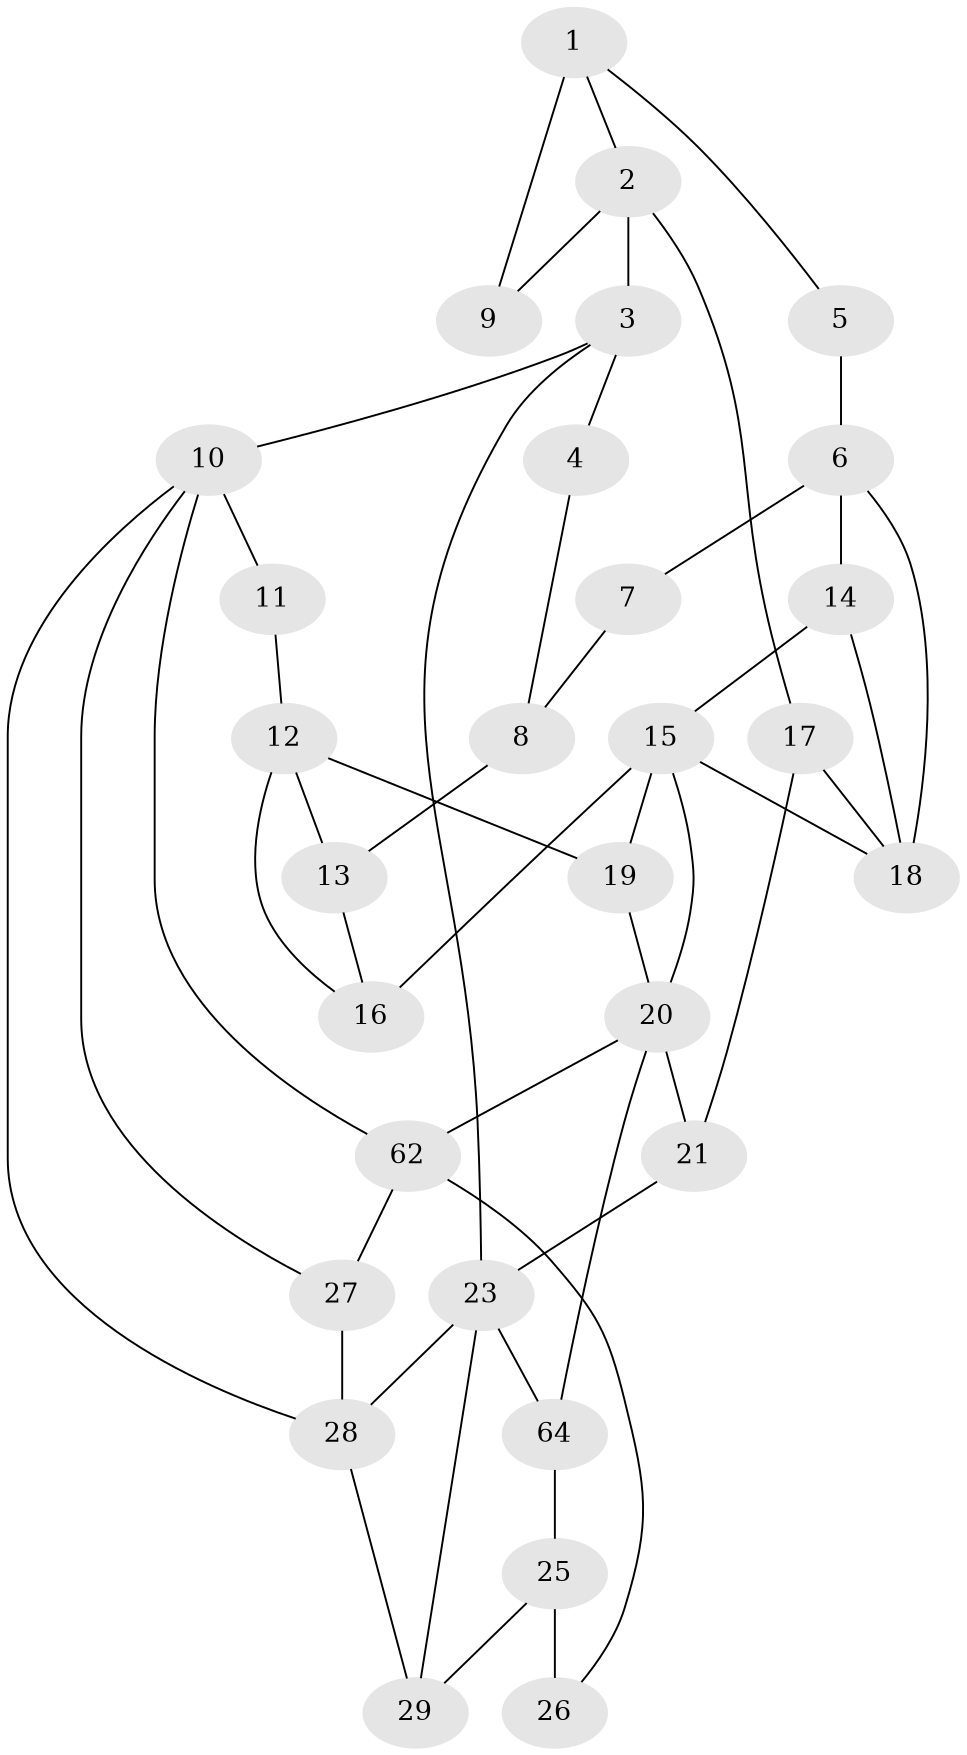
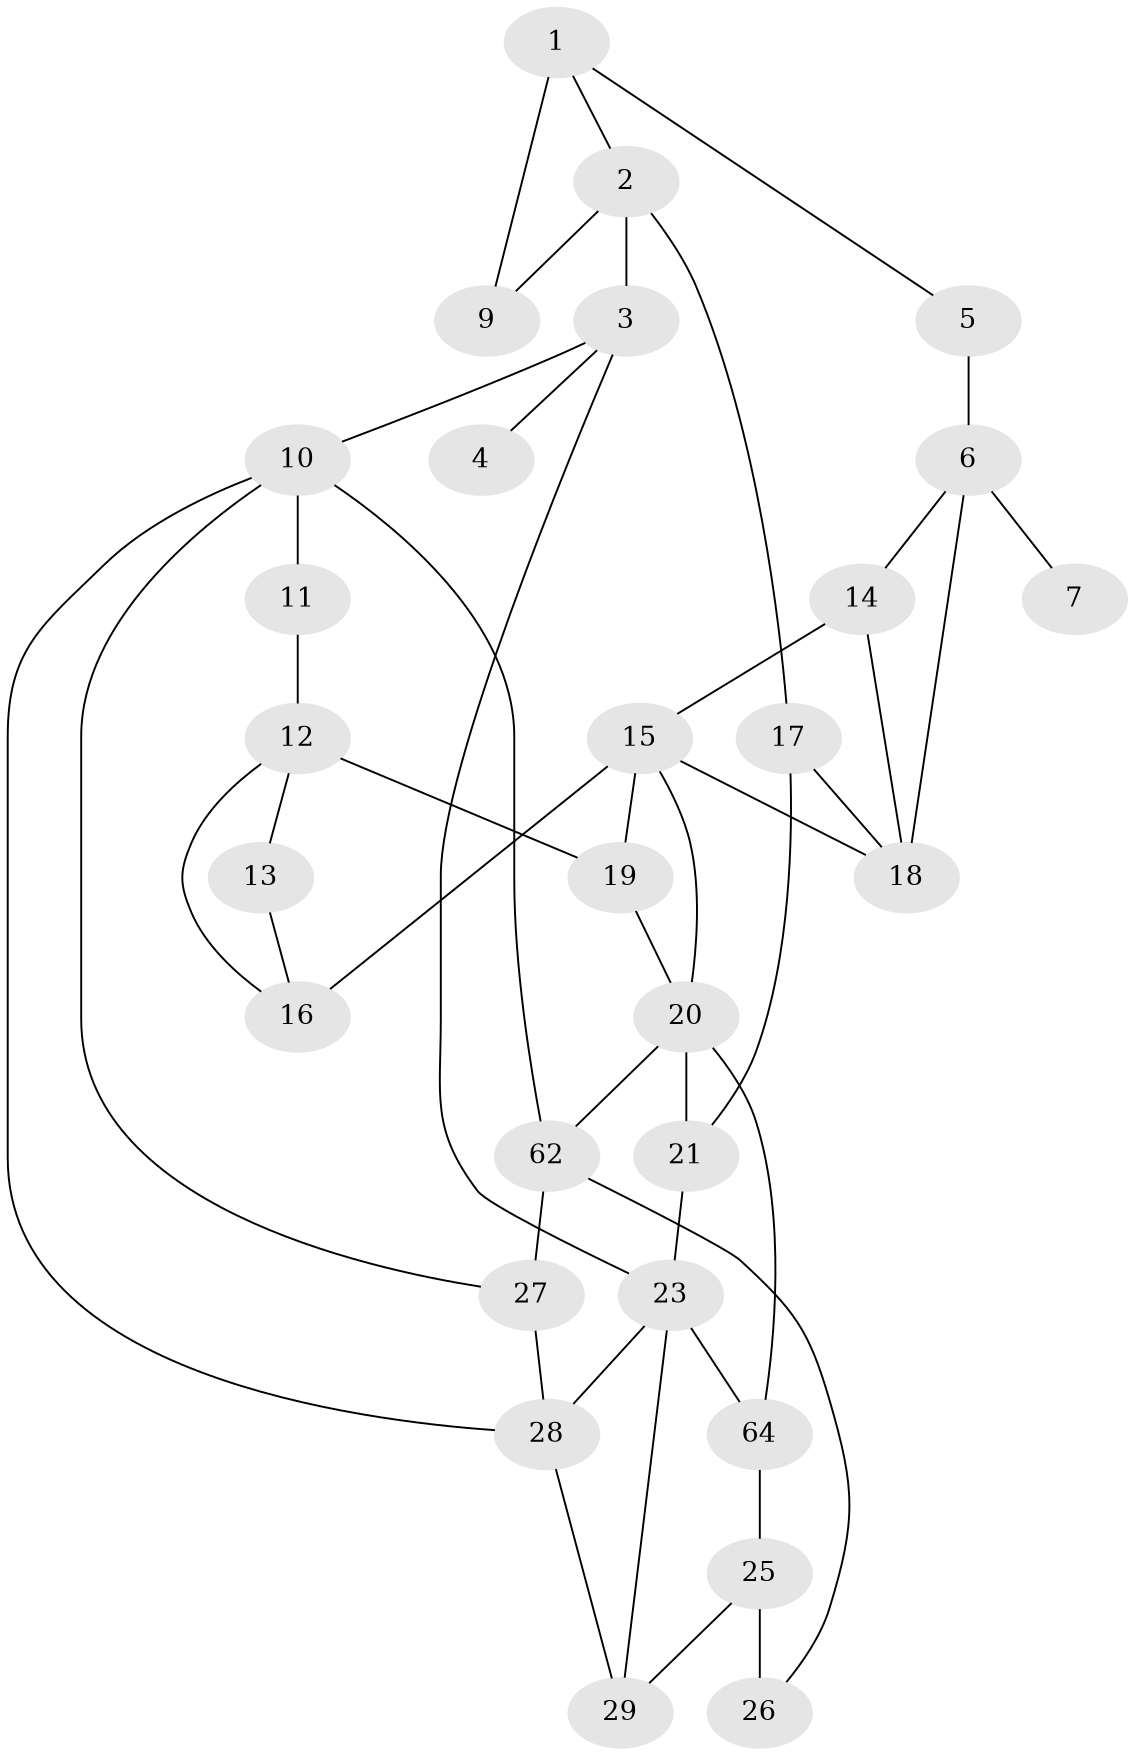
(522, 739) -> none
